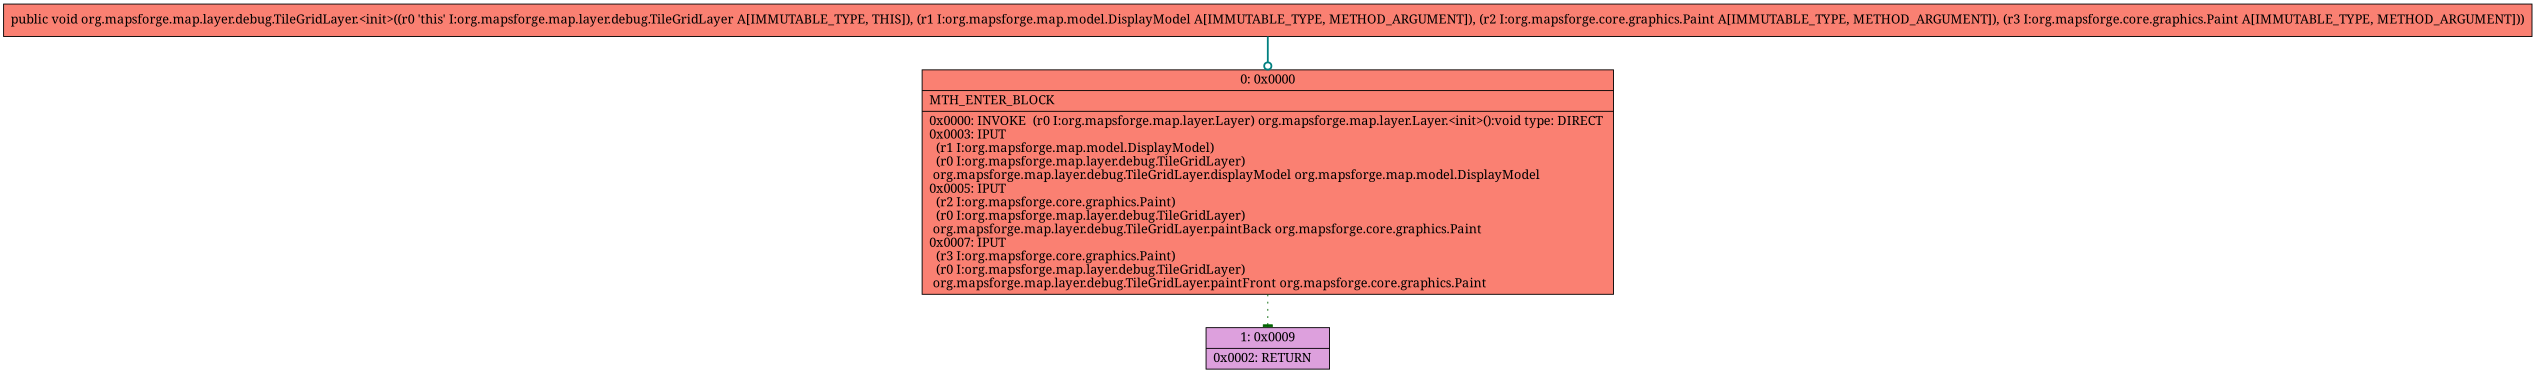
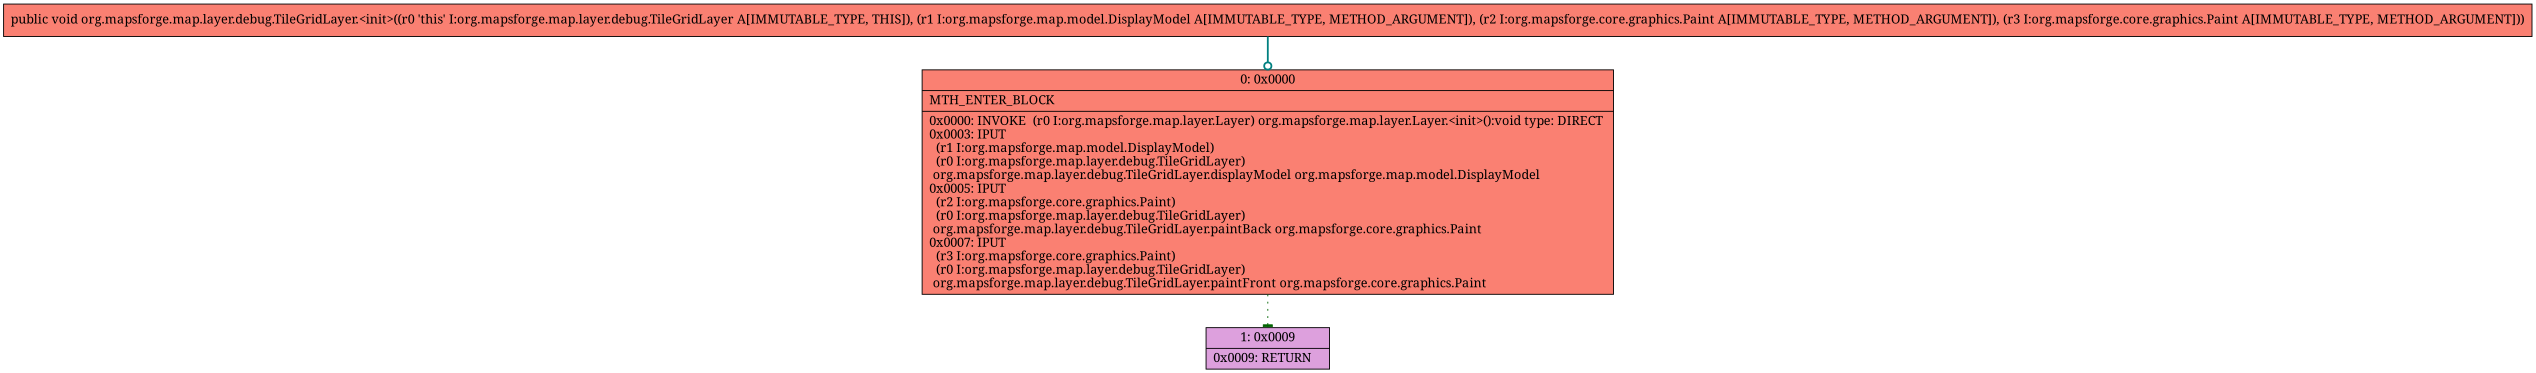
(1268, 358) -> (1268, 358)
